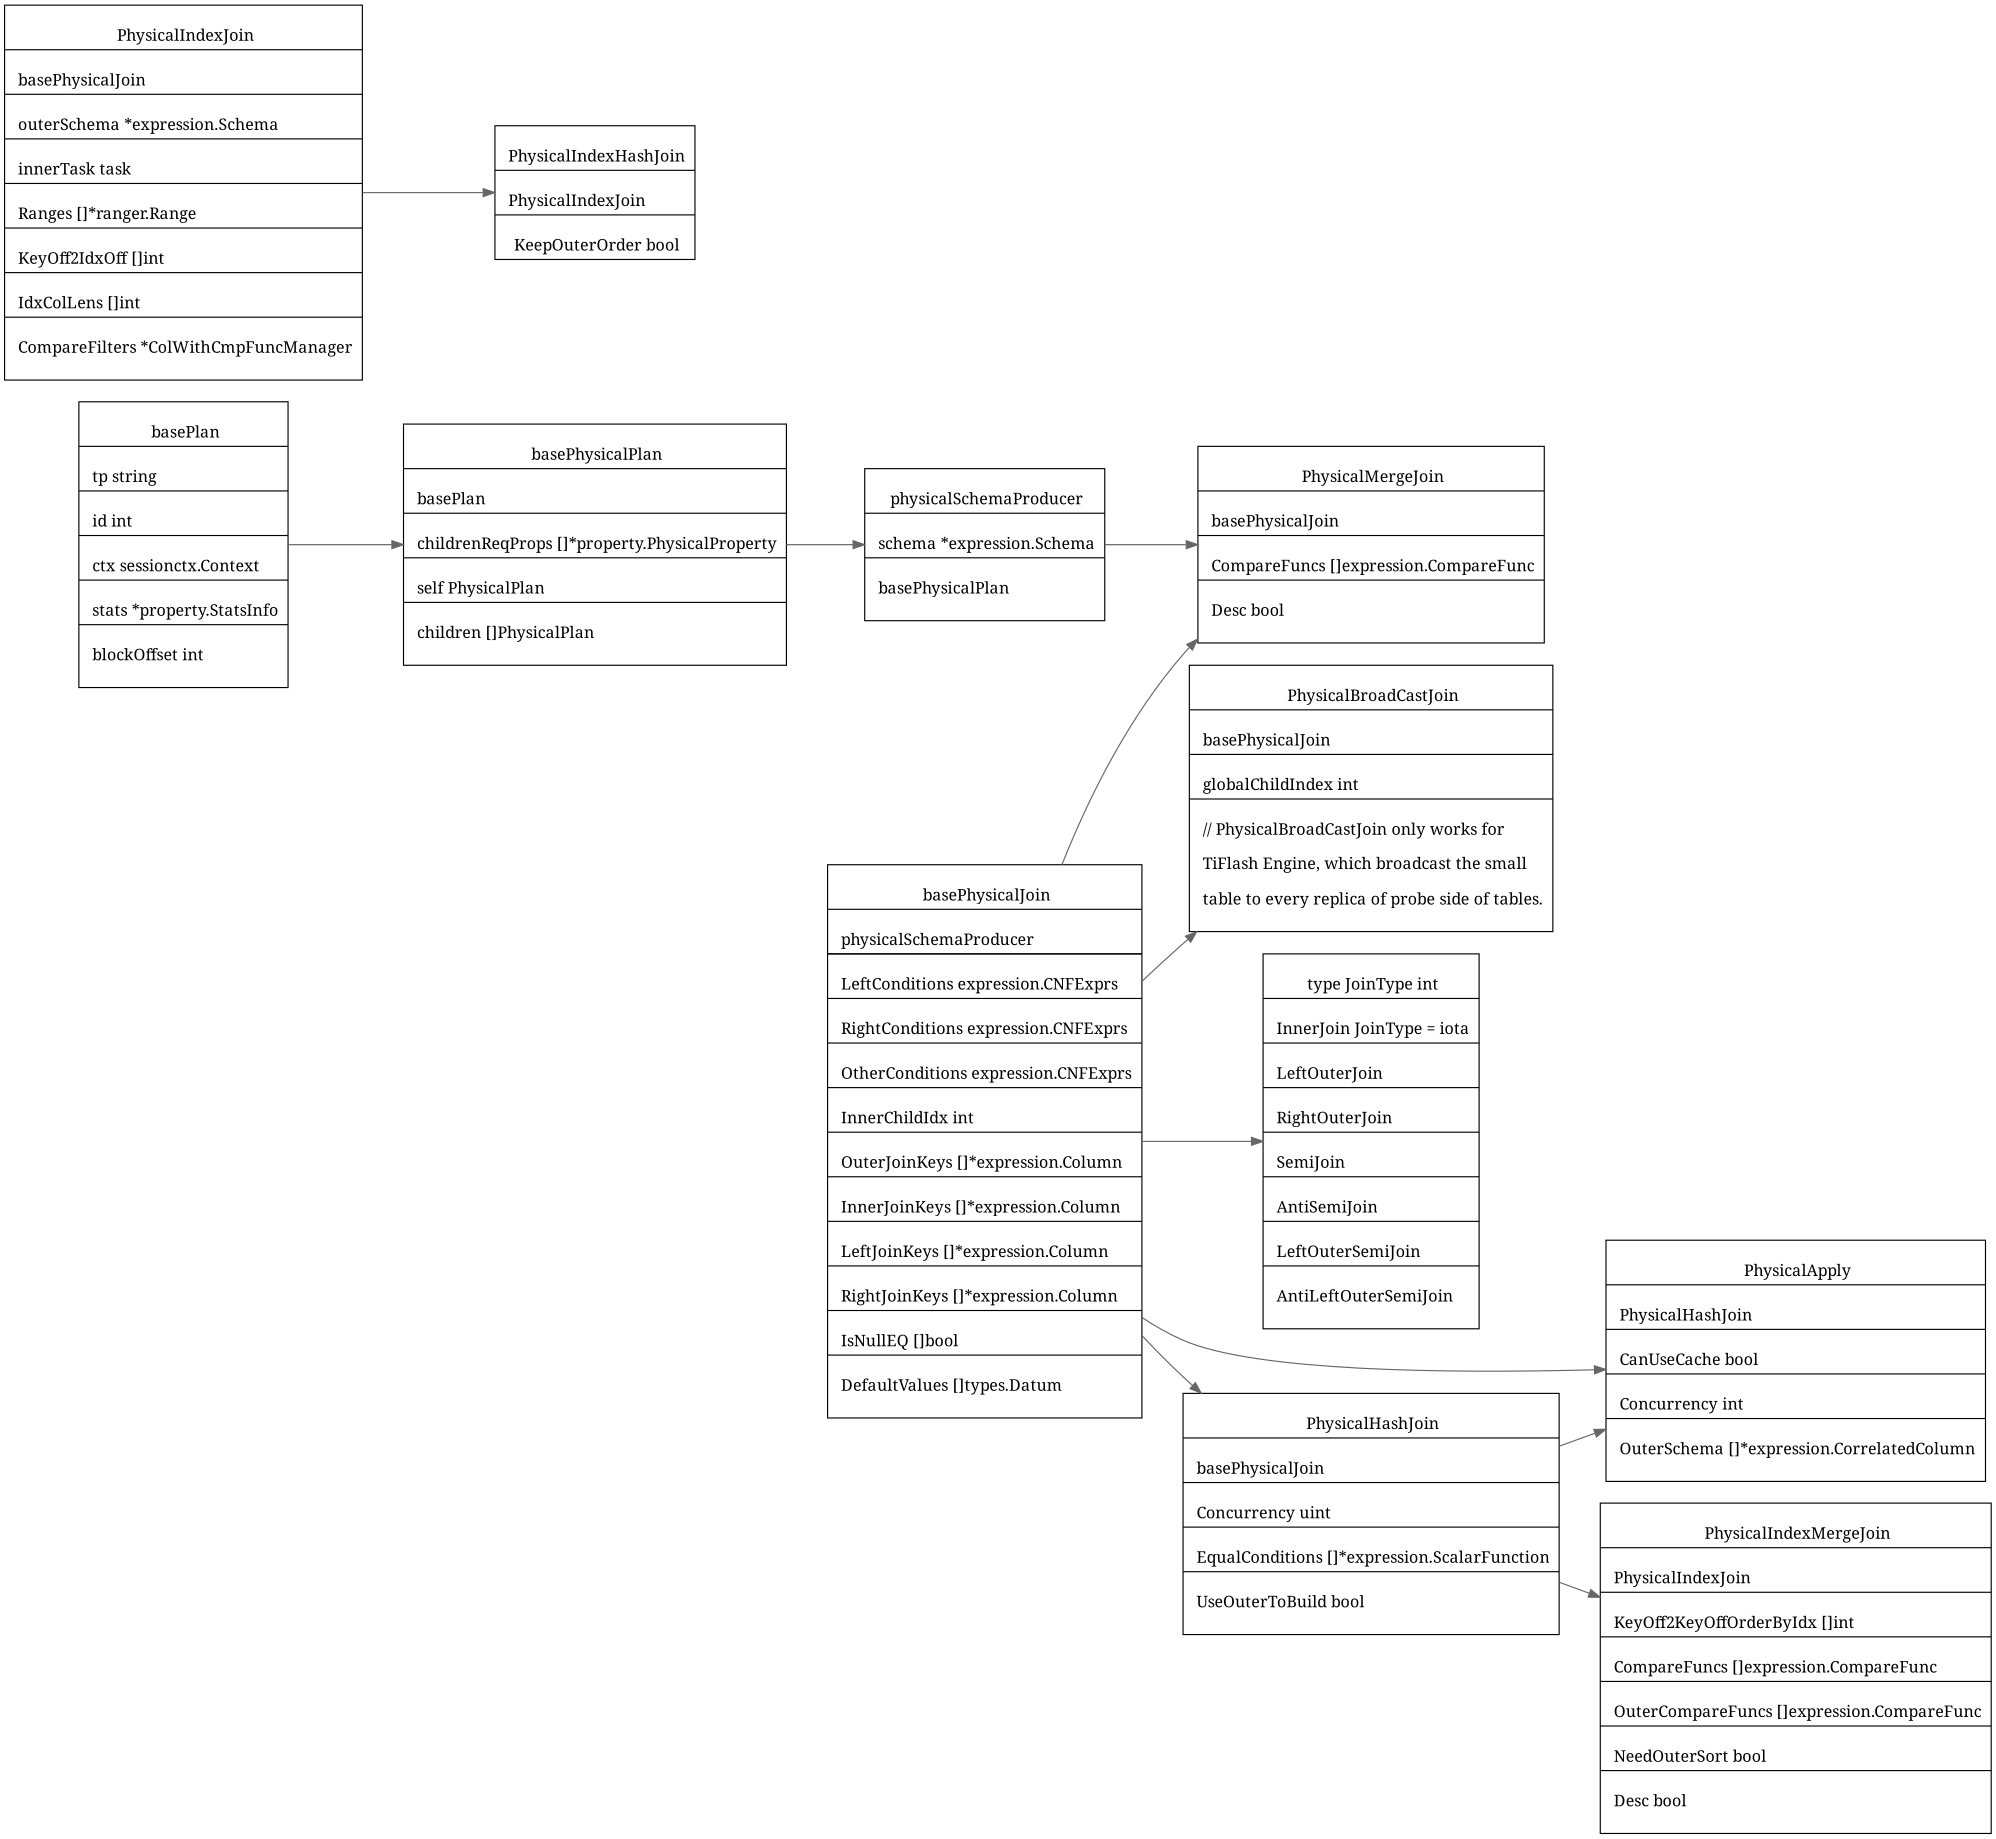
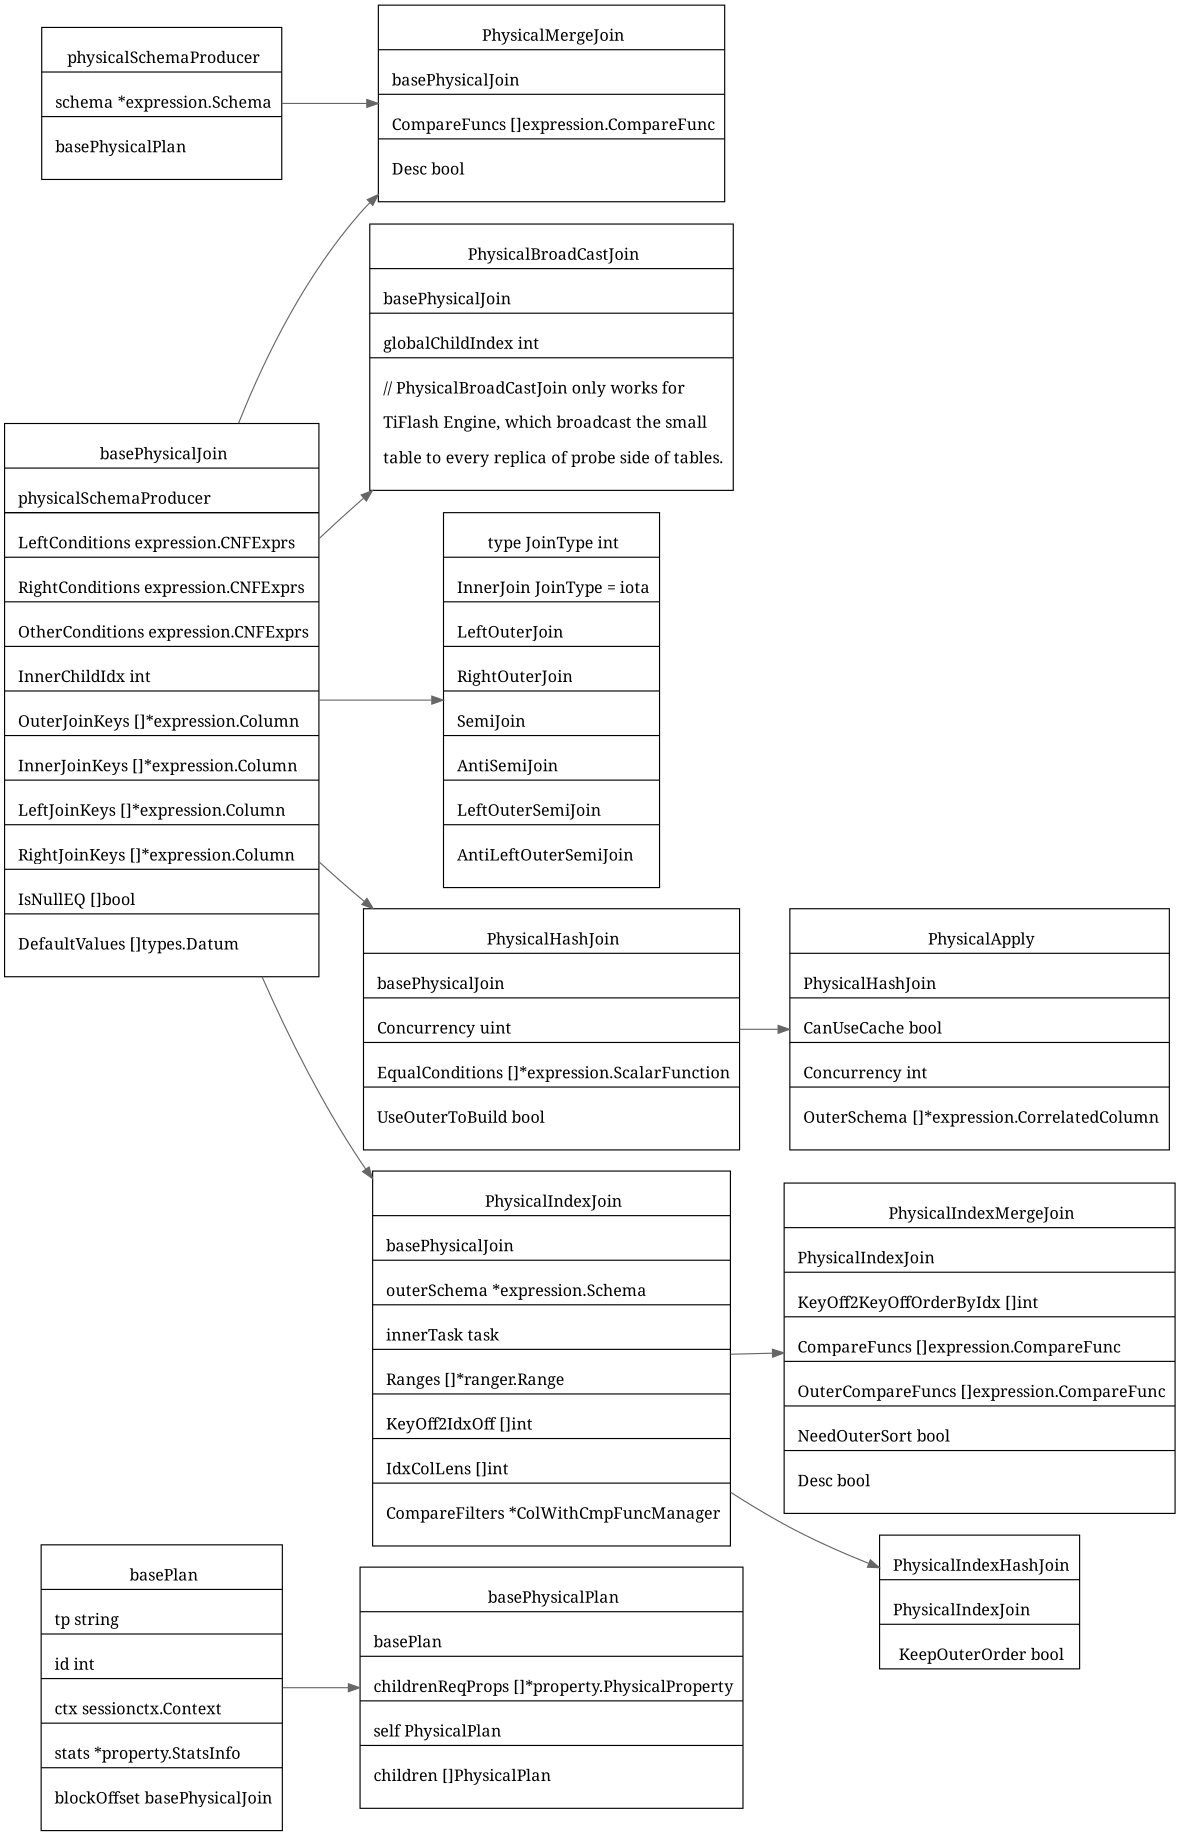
(820, 545) -> none
(146, 656) -> (162, 1799)
(1364, 1368) -> (310, 1075)
(1574, 1588) -> (751, 1354)
